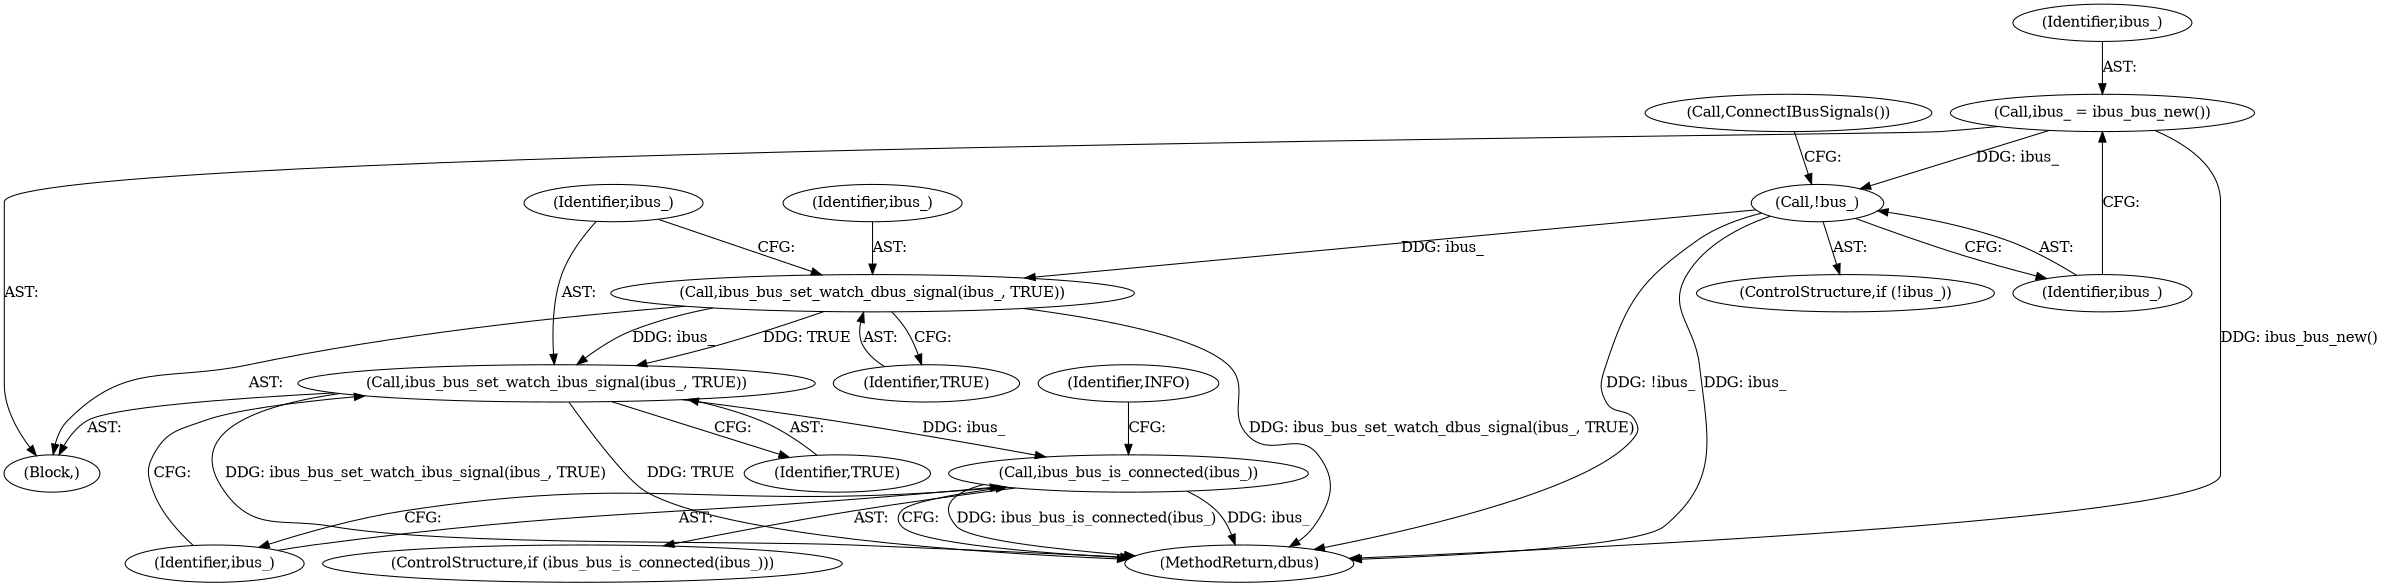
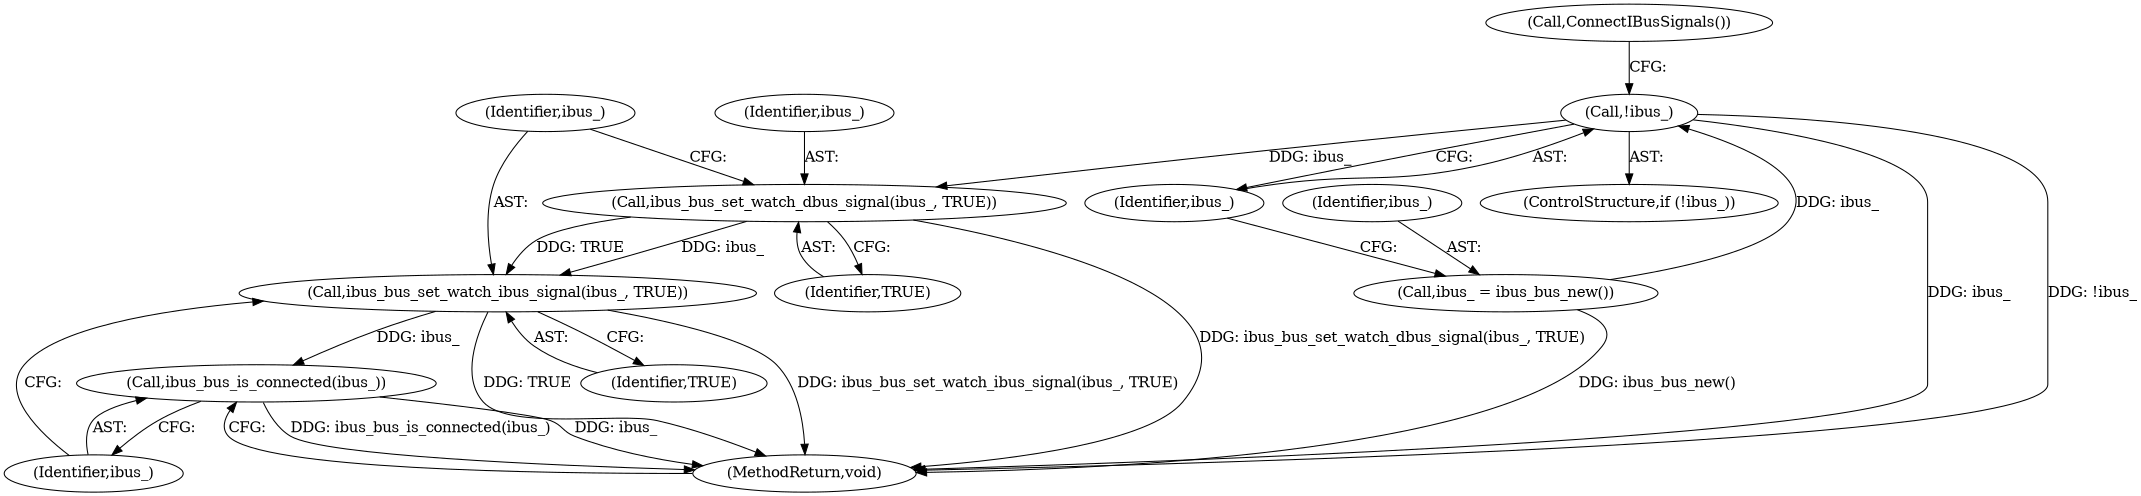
(1817, 203) -> (1629, 113)
(1128, 383) -> none
(52, 474) -> none
(582, 564) -> none
(1239, 564) -> (804, 474)
